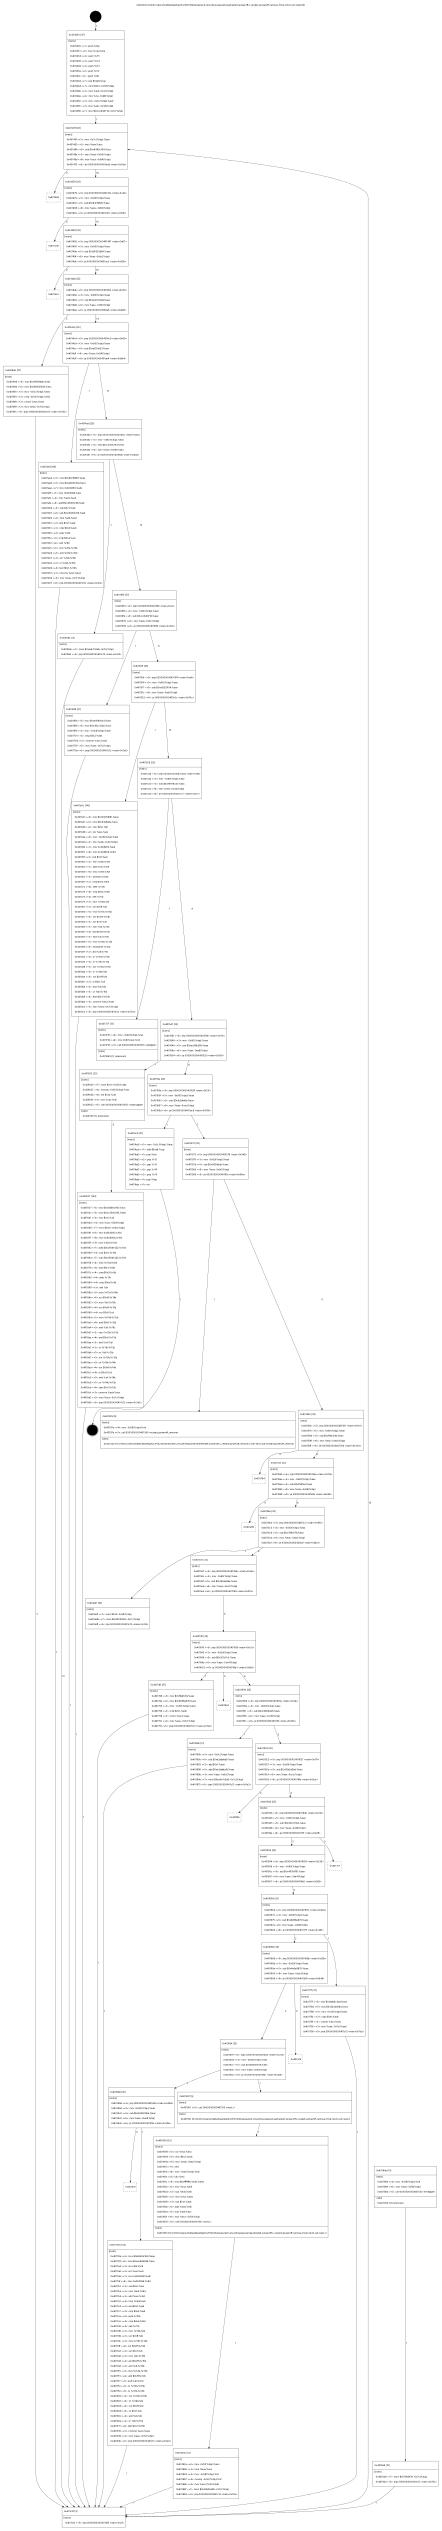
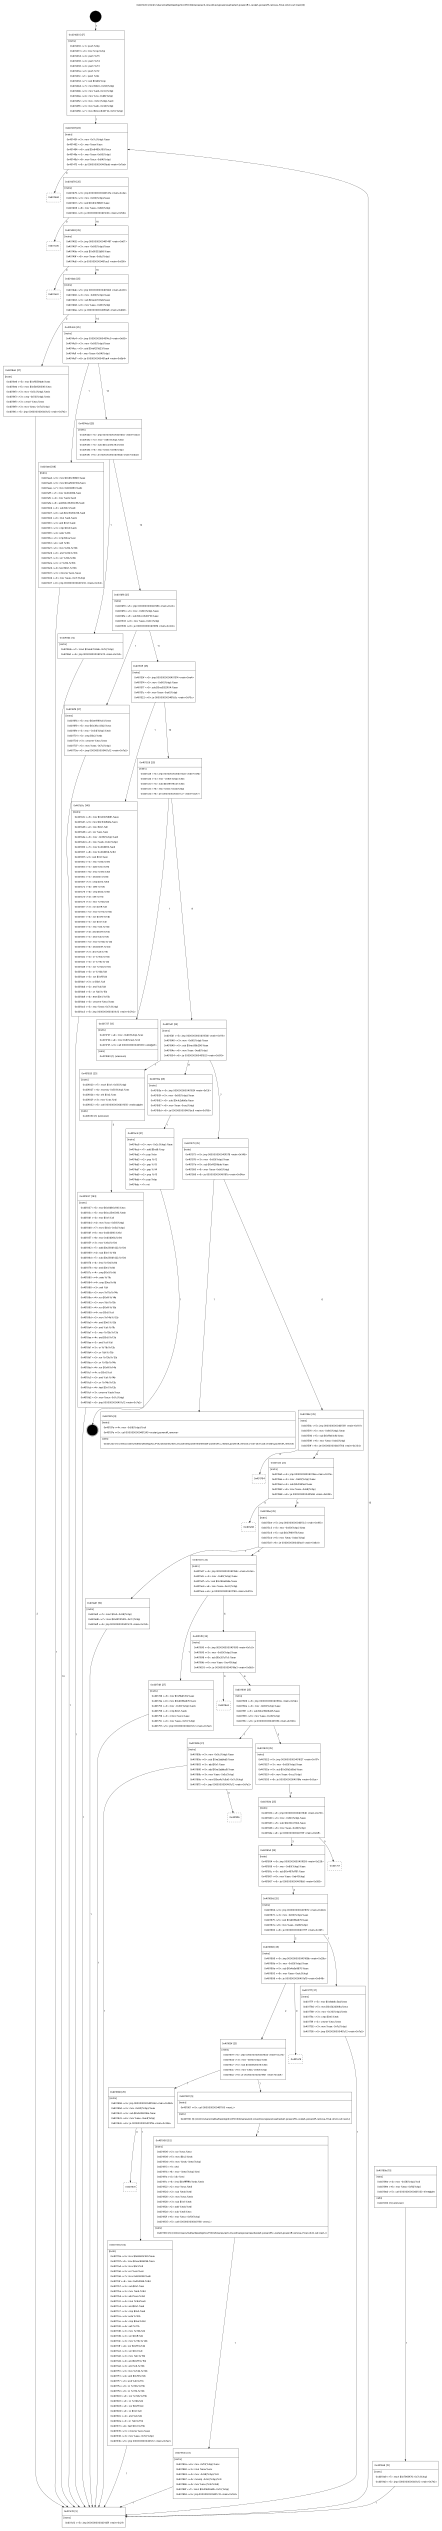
(96, 172) -> none
(197, 1126) -> (219, 1098)
(205, 1676) -> (187, 1635)
(254, 1798) -> (230, 1800)
none -> (90, 2065)
